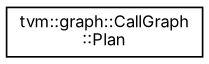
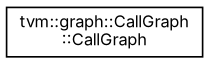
(105, 32) -> (105, 32)
